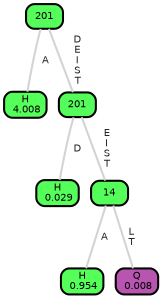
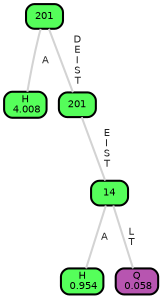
(58, 193) -> none
(137, 281) -> (137, 281)
